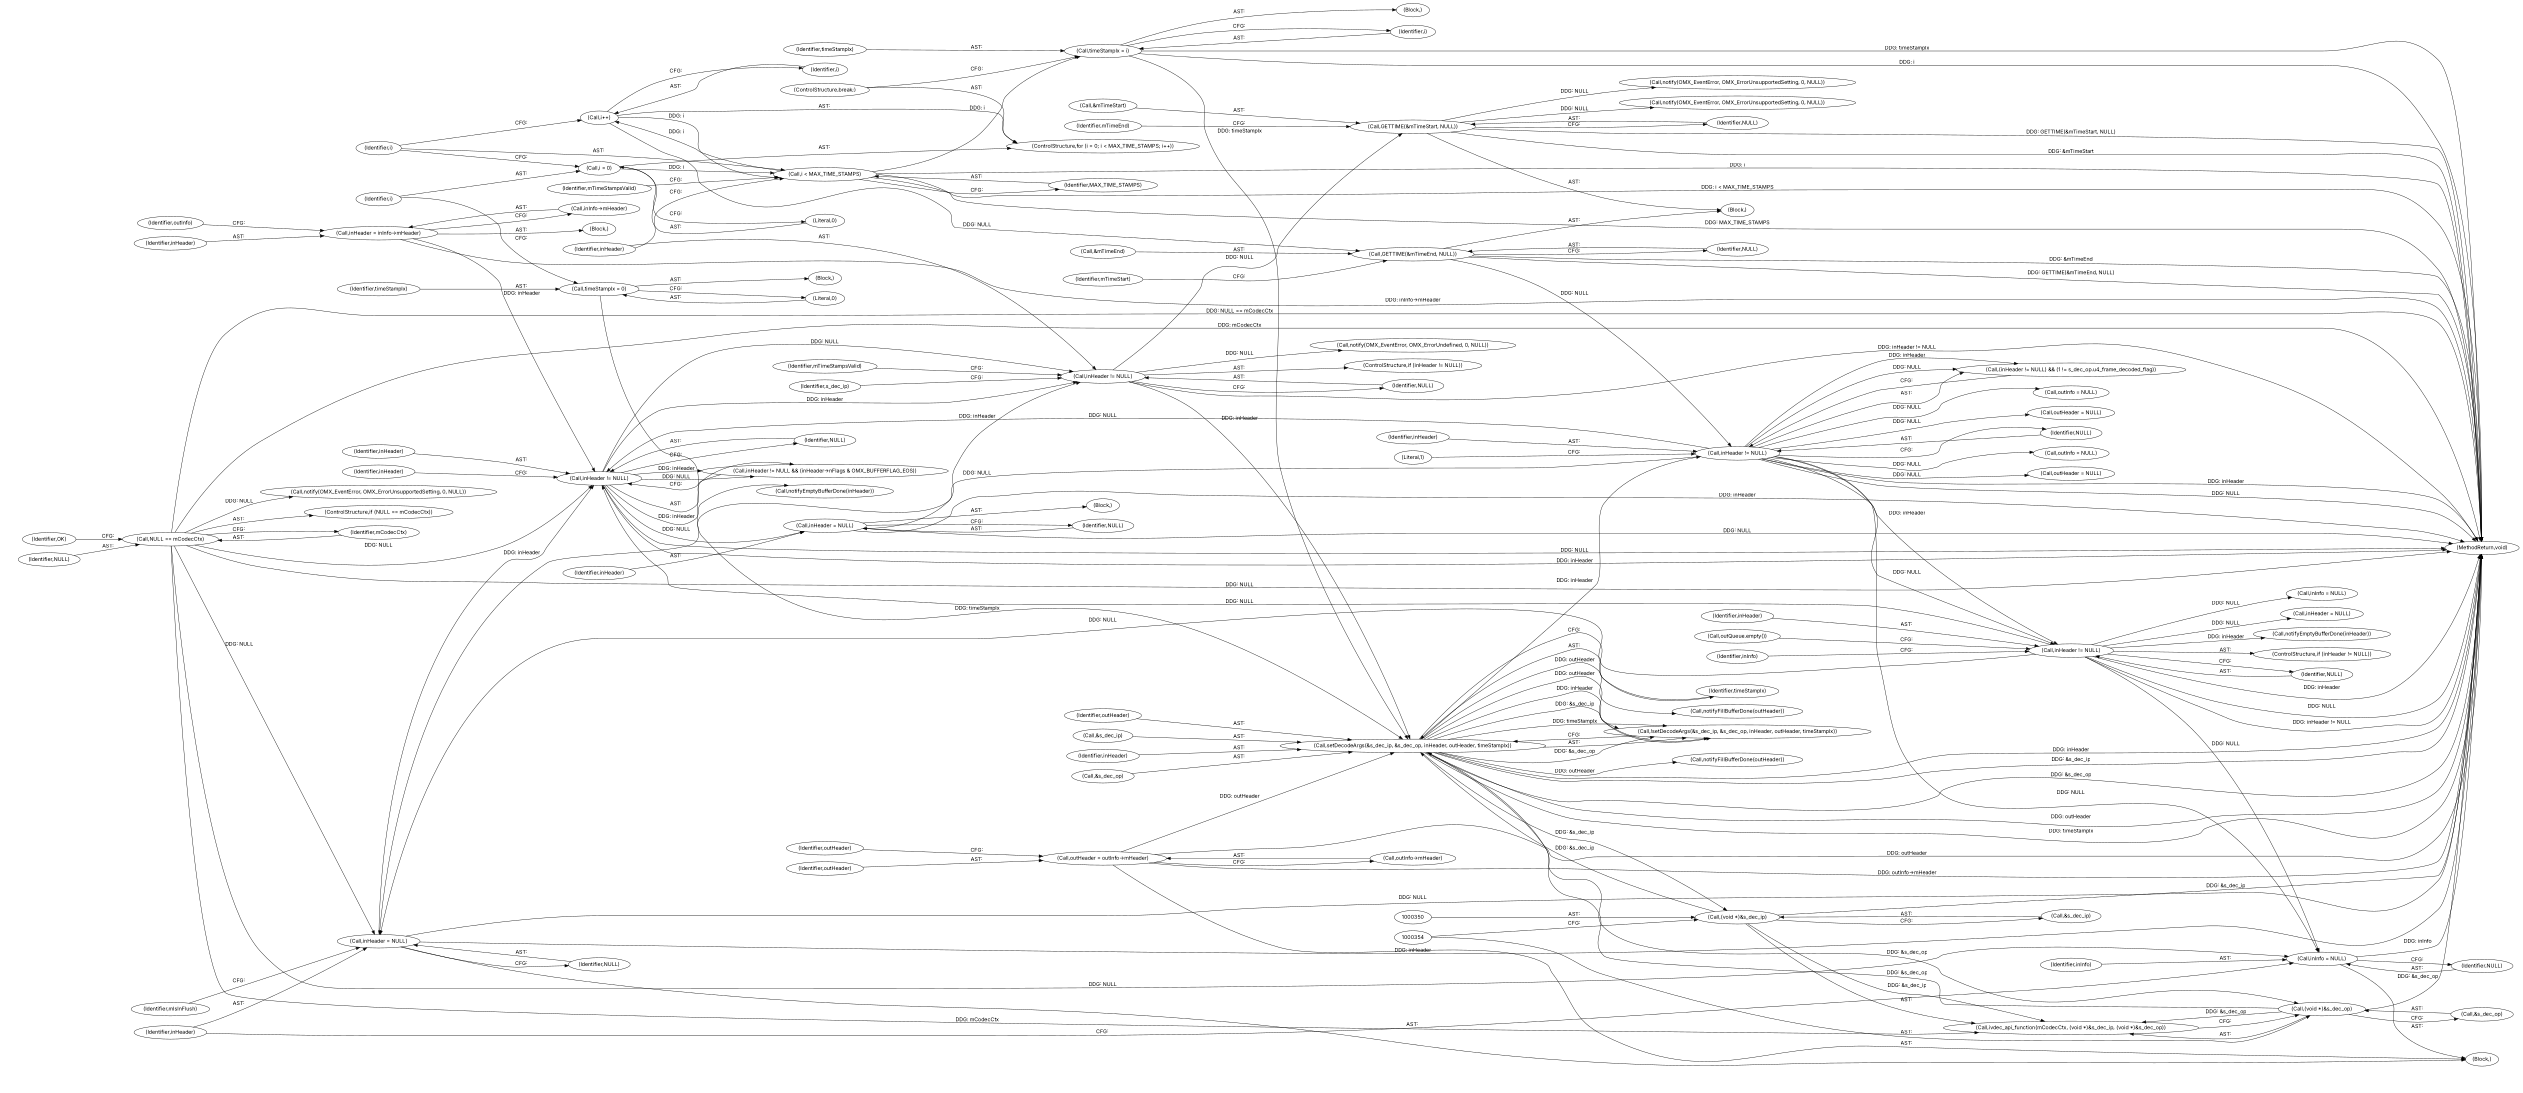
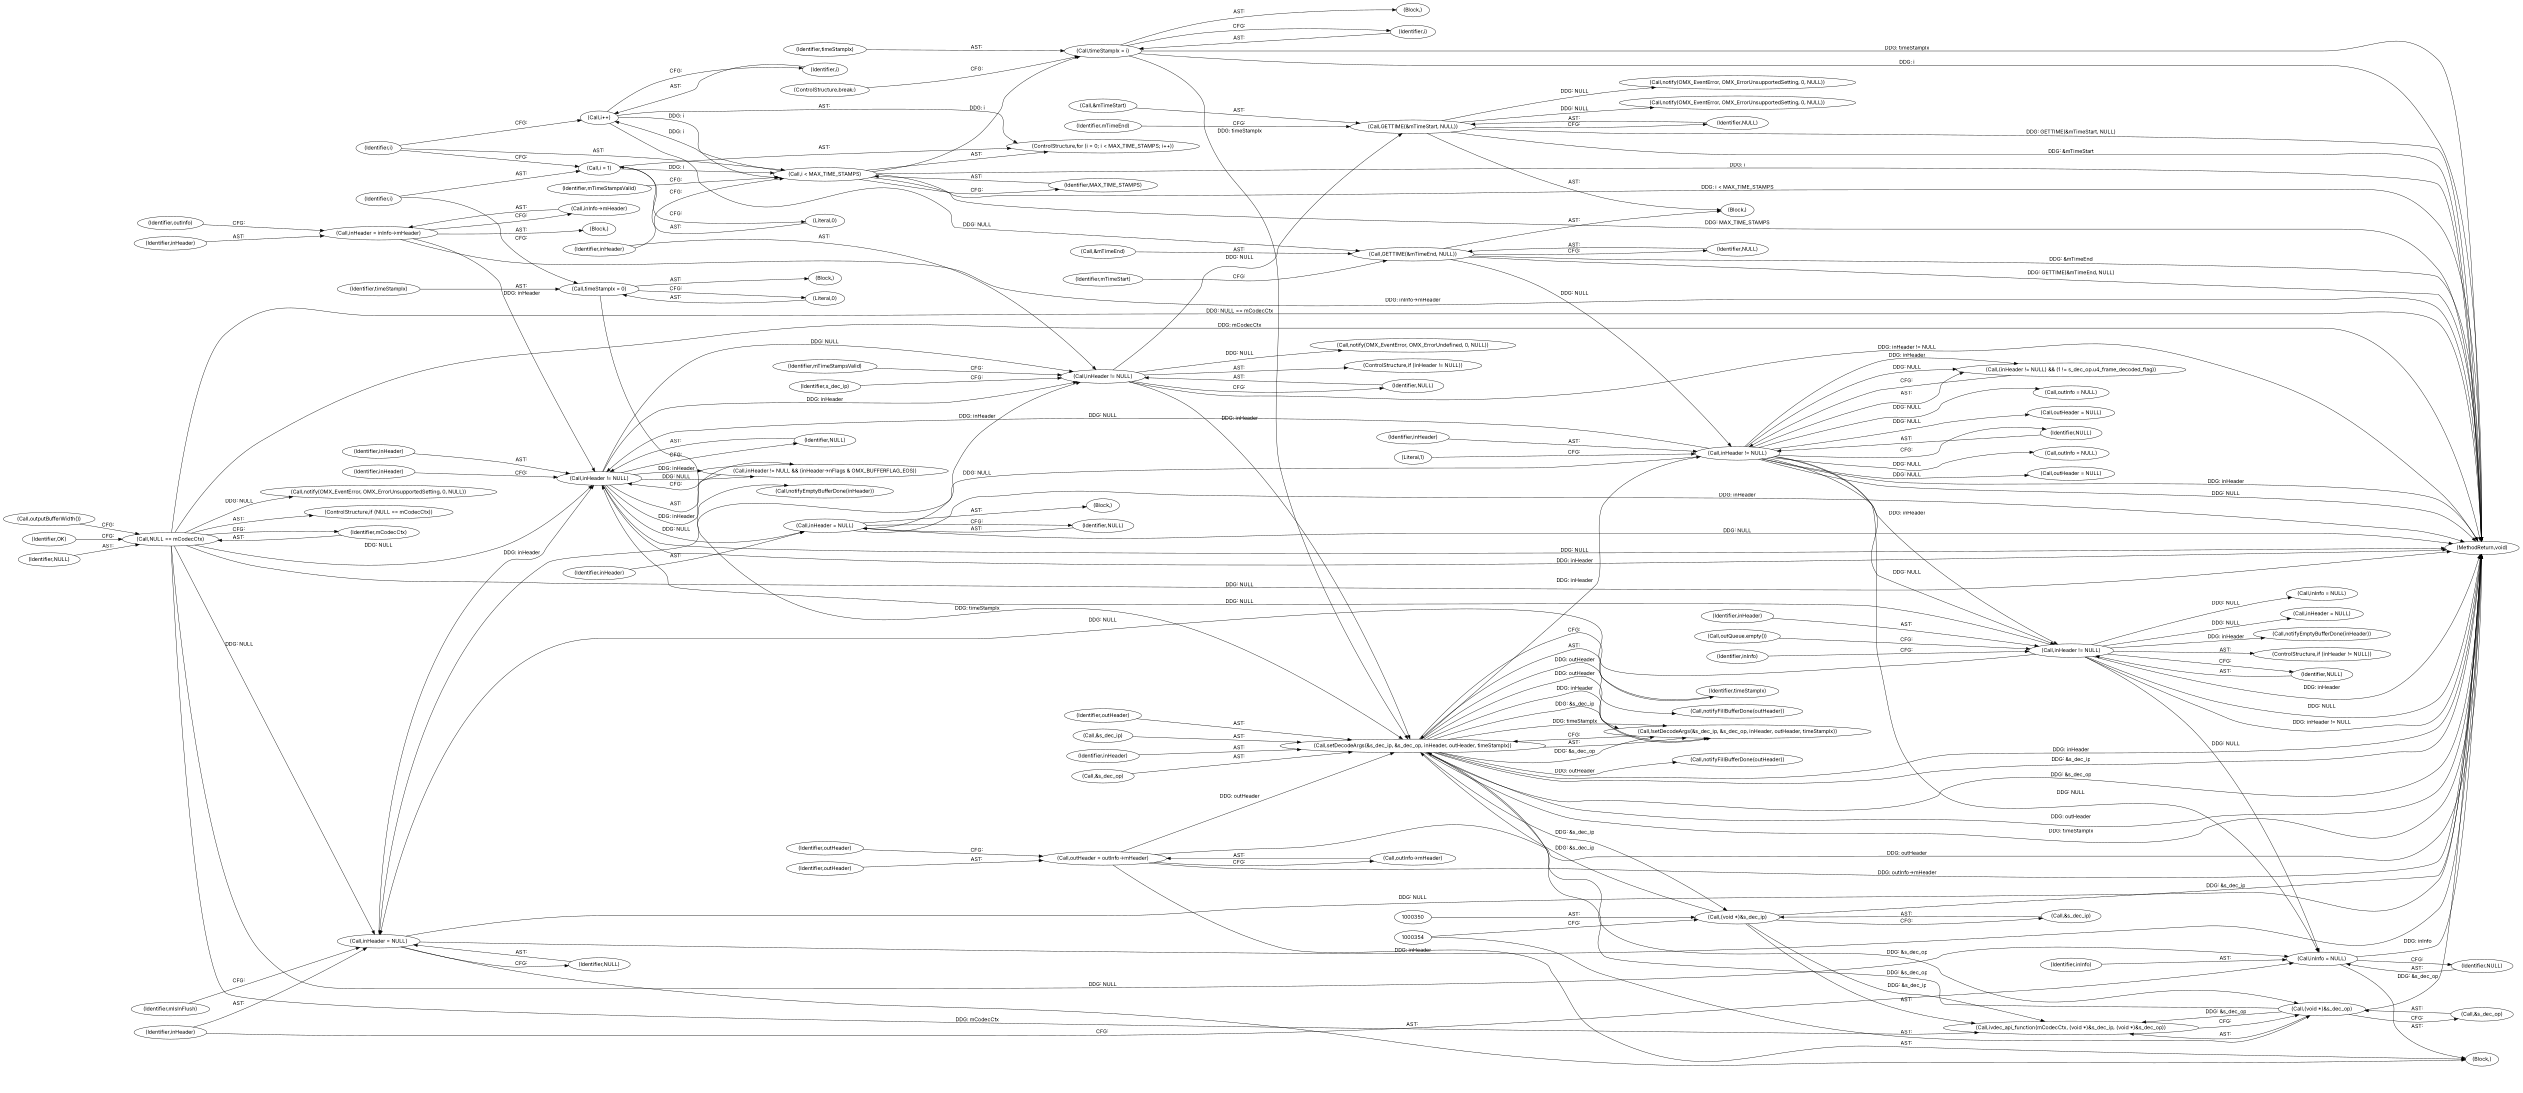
(956, 90) -> (955, 161)
(599, 168) -> (599, 168)
none -> (49, 519)
